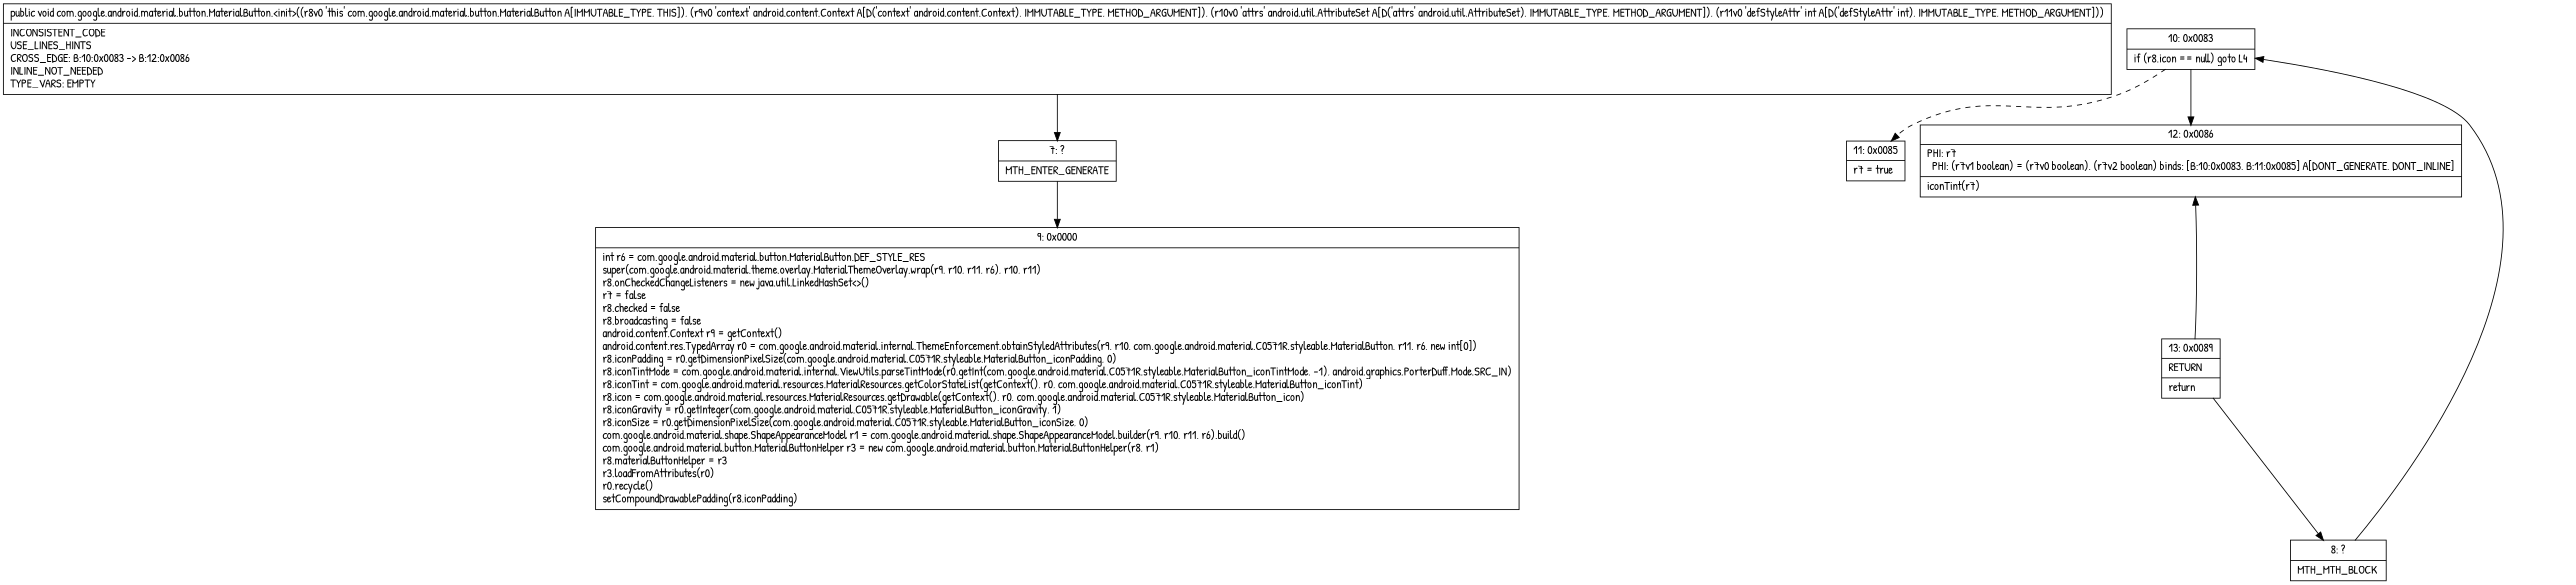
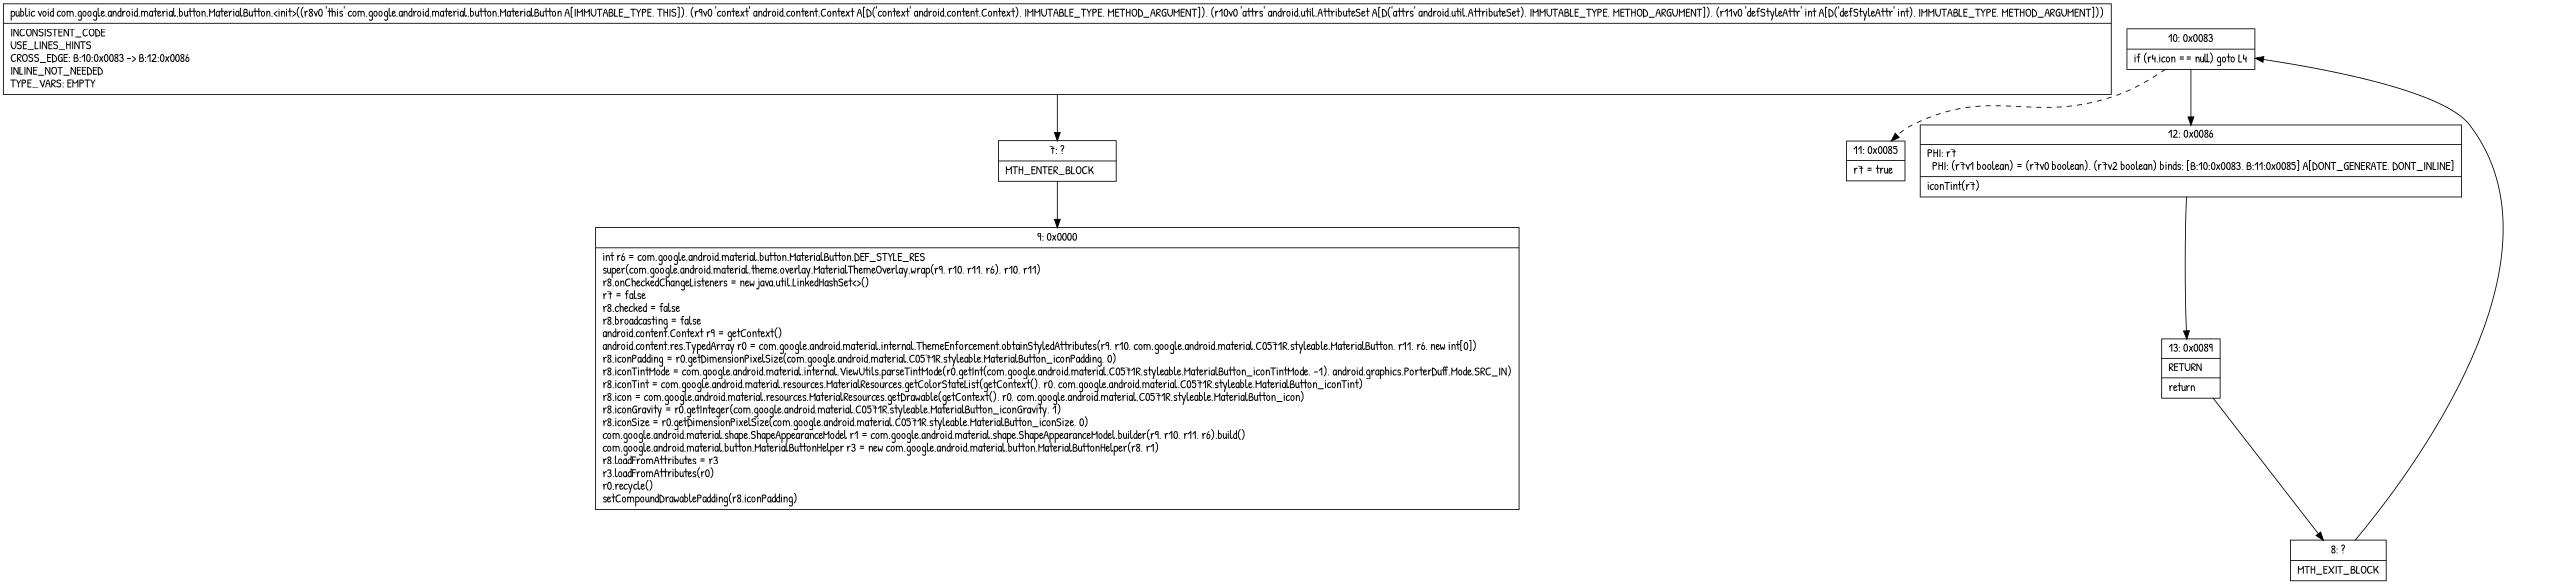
(2191, 59) -> (2190, 59)
(1057, 171) -> (1050, 171)
(2197, 272) -> (2185, 264)
(665, 461) -> (660, 461)
(2337, 570) -> (2338, 570)
